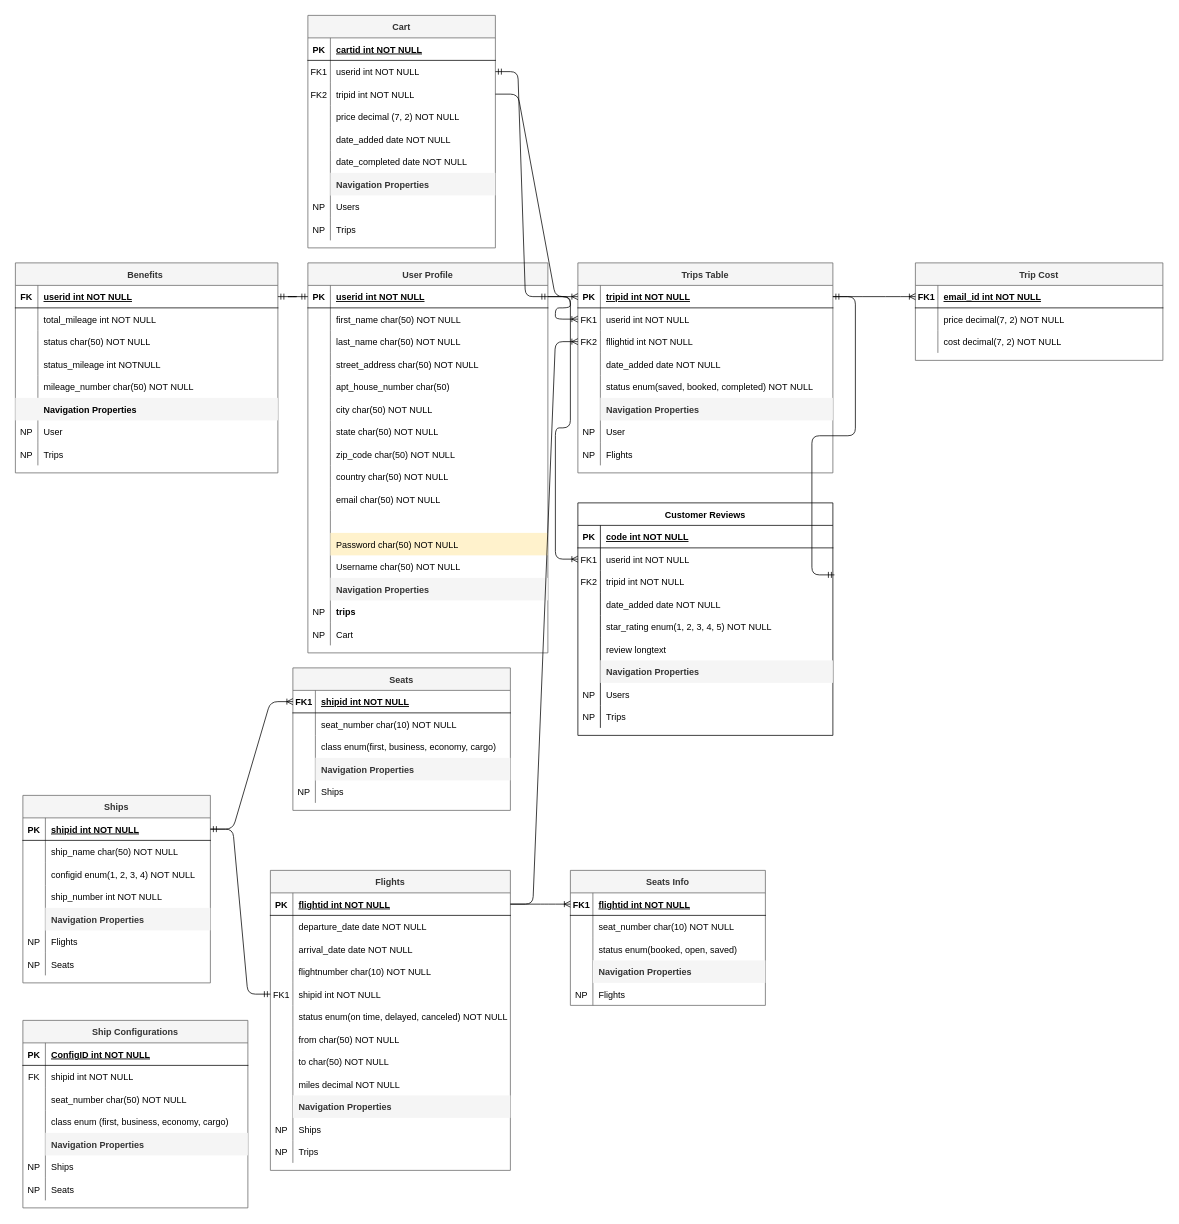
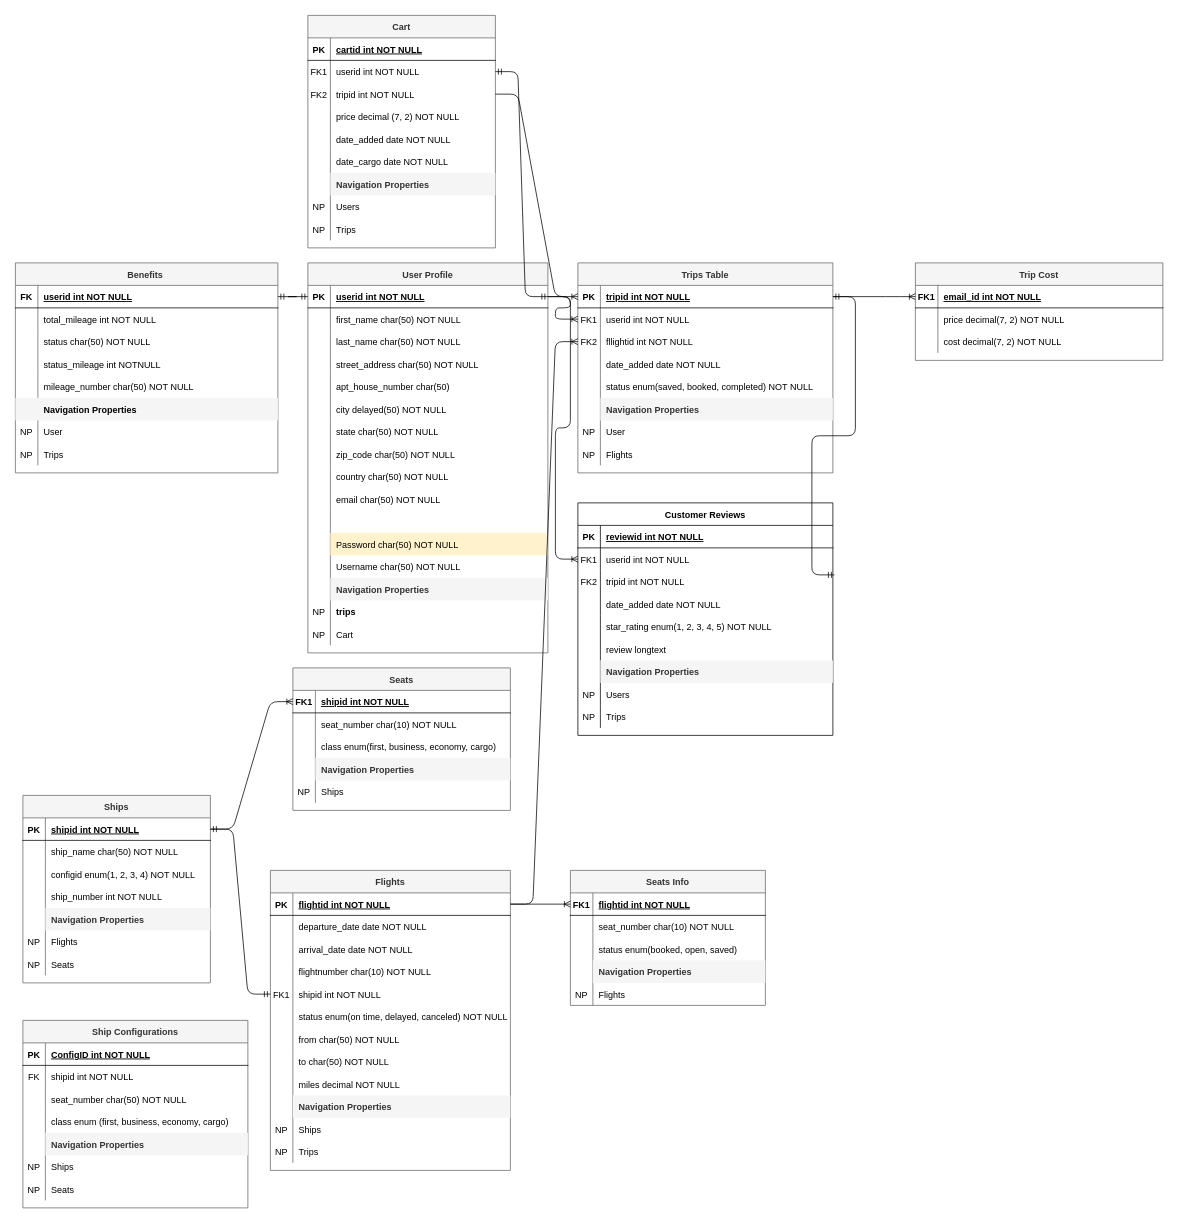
(402, 162) -> (393, 162)
(387, 410) -> (393, 410)
(644, 537) -> (652, 537)
